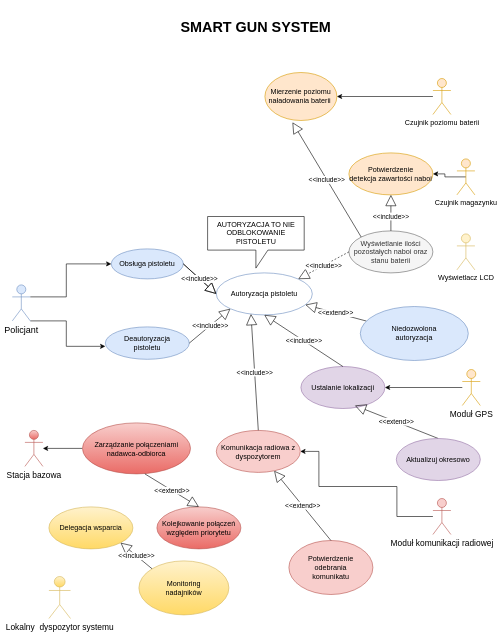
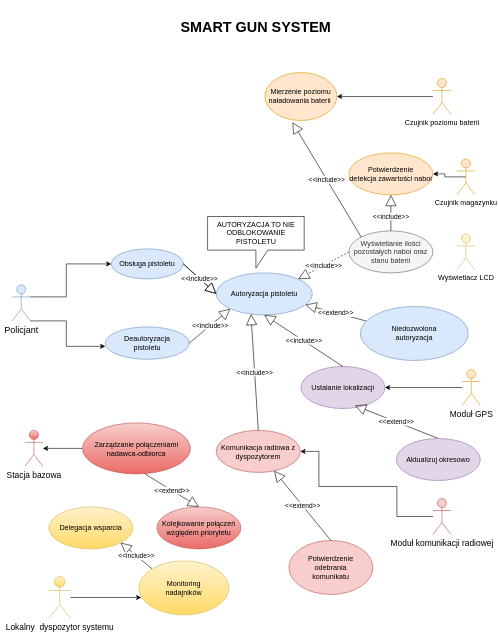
(264, 294) -> (264, 294)
none -> (104, 597)
